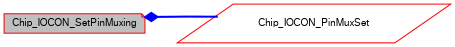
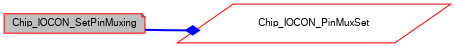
(188, 17) -> (166, 30)
